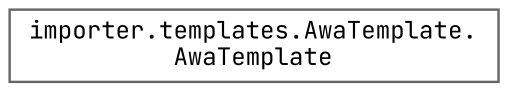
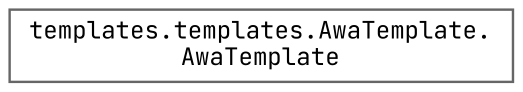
(254, 46) -> (261, 46)
